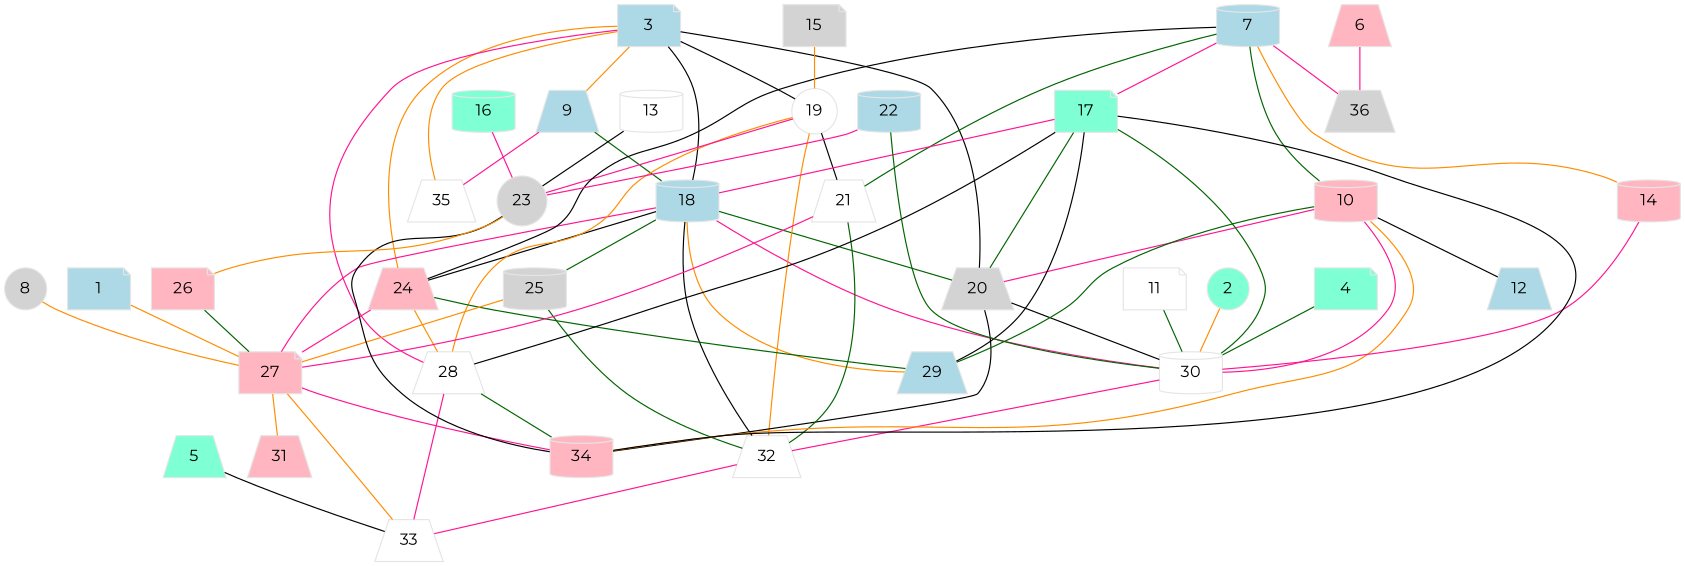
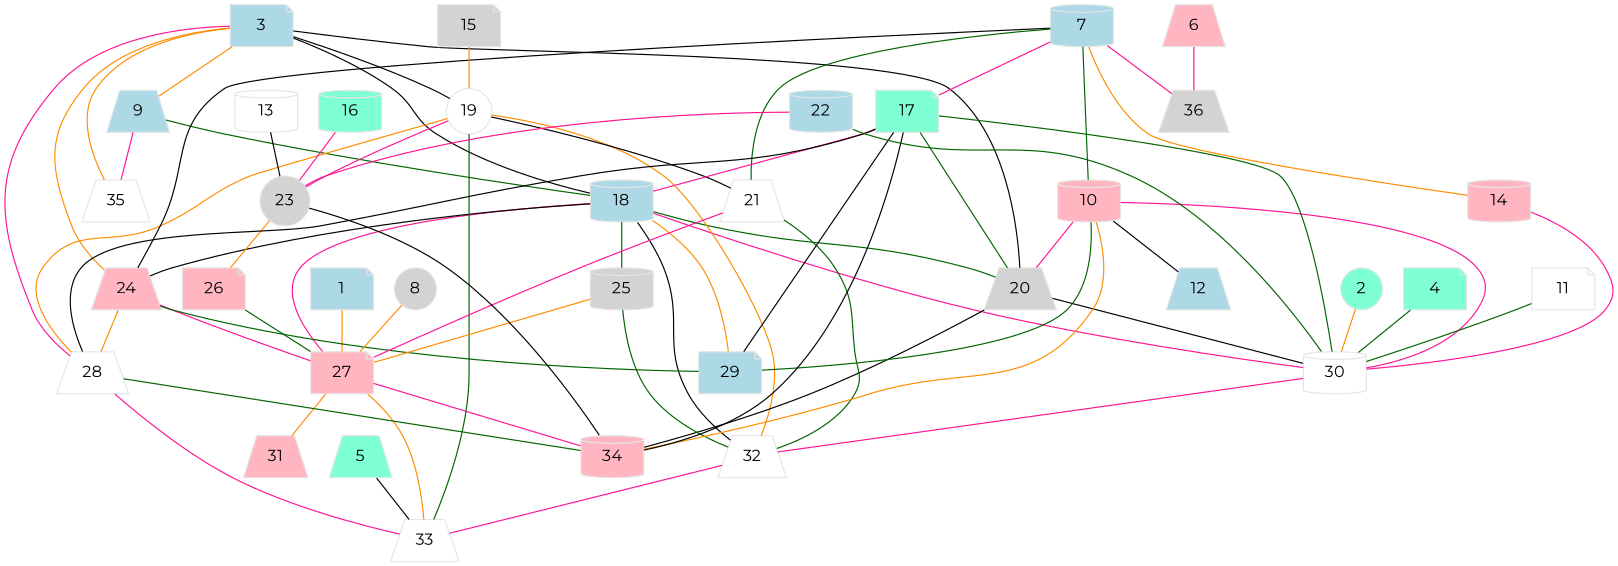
none -> (469, 349)
(932, 373) -> (730, 373)
